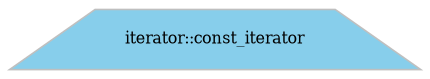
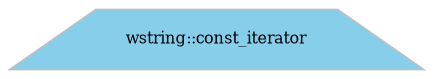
(215, 40) -> (217, 40)
